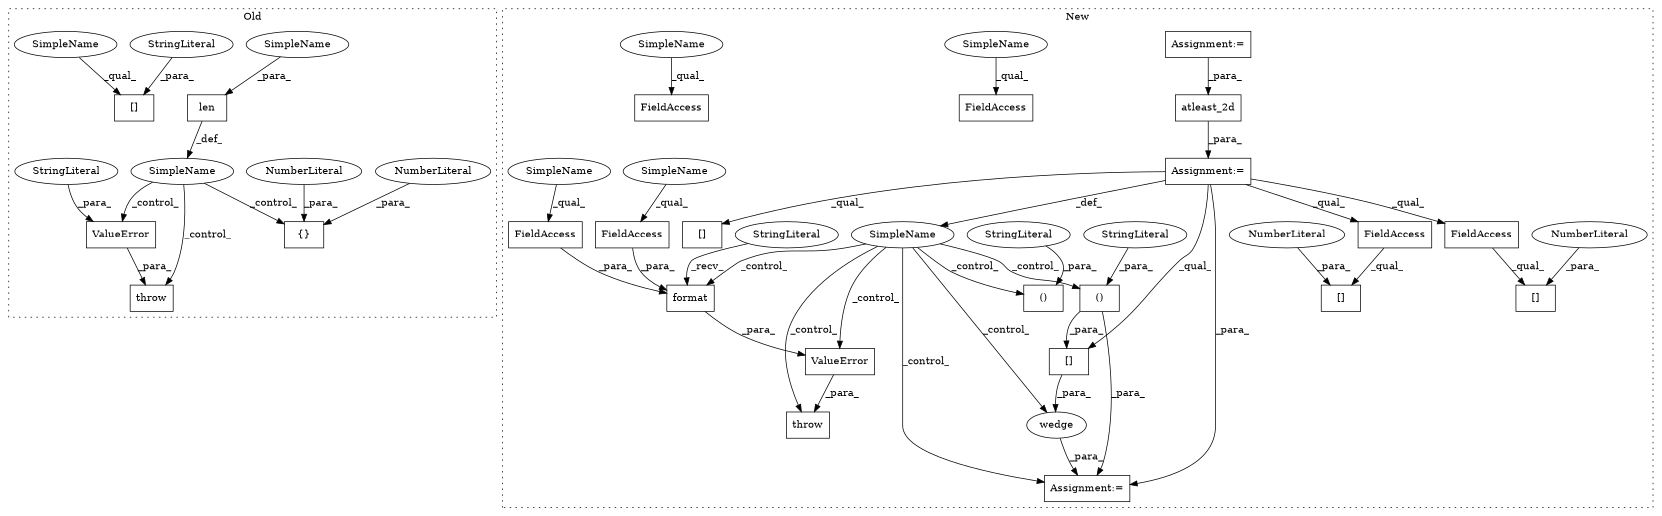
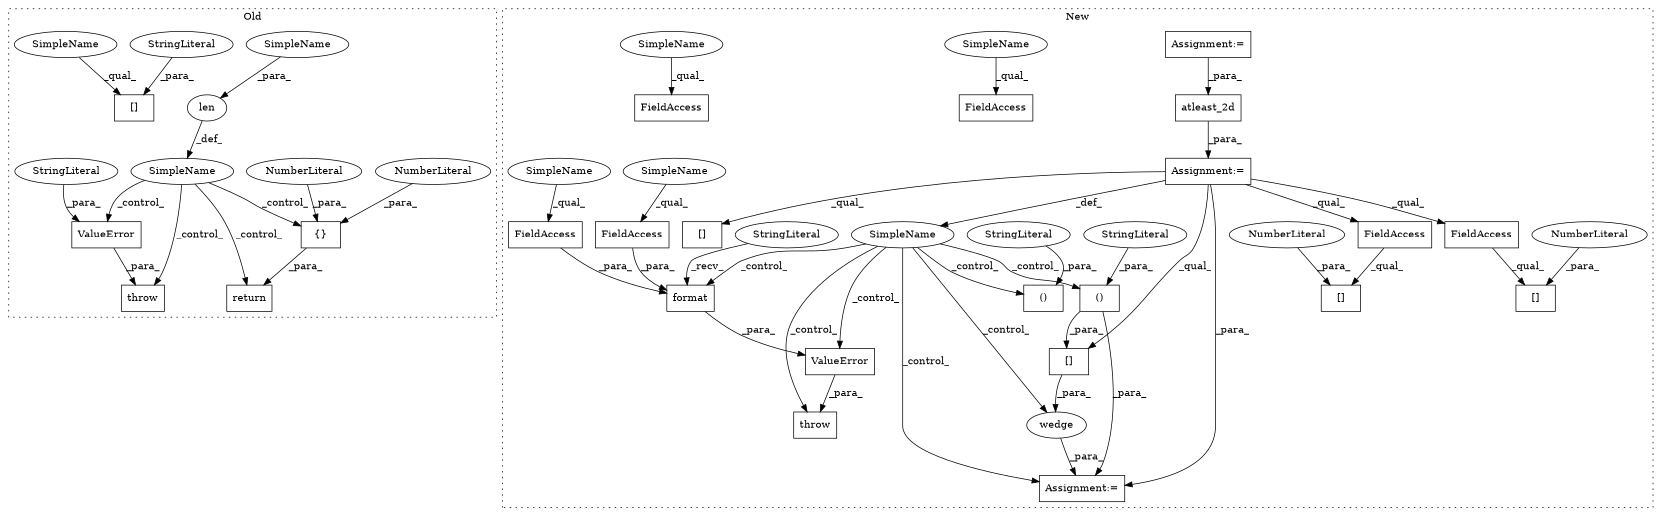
(207, 108) -> (207, 108)
none -> (249, 298)
